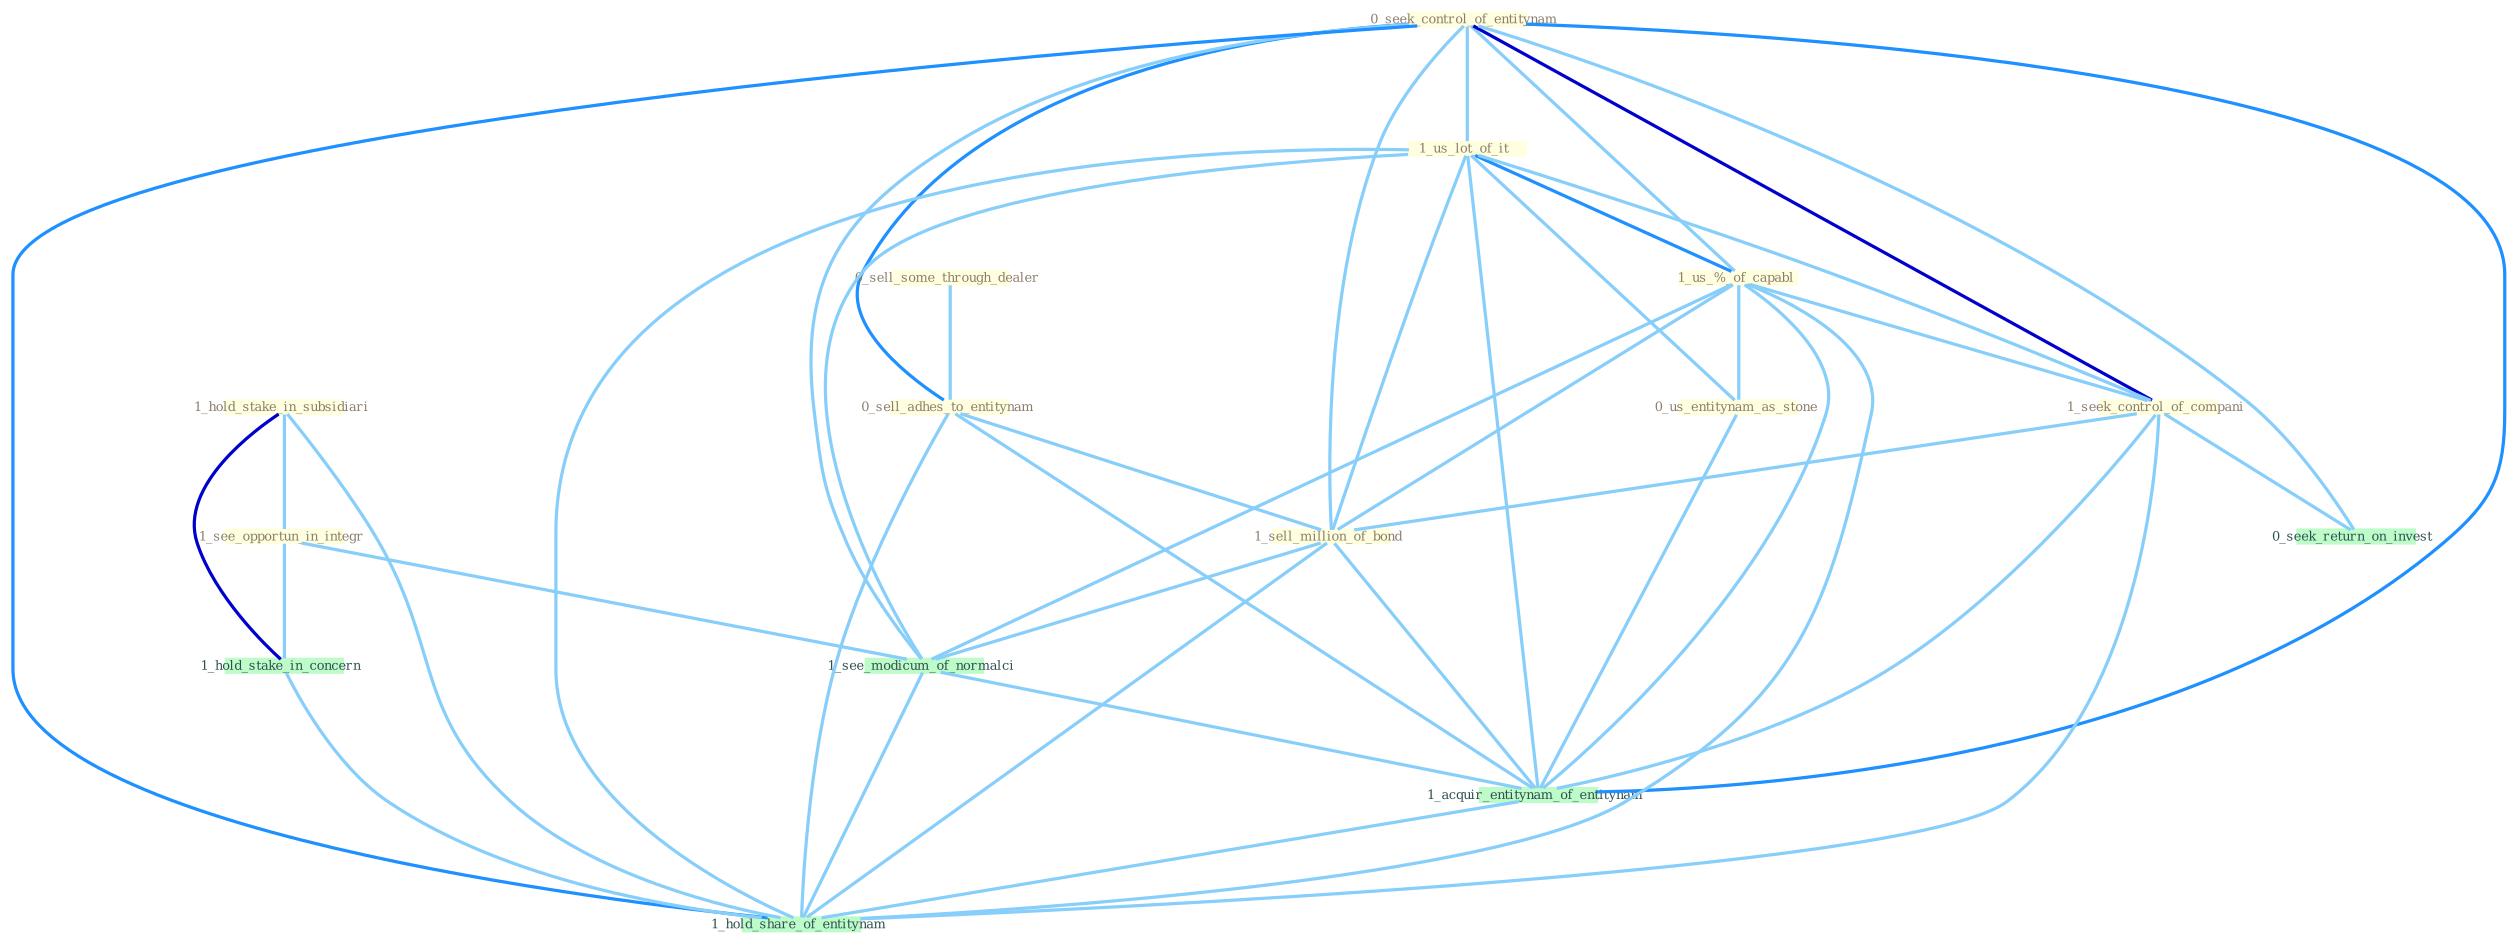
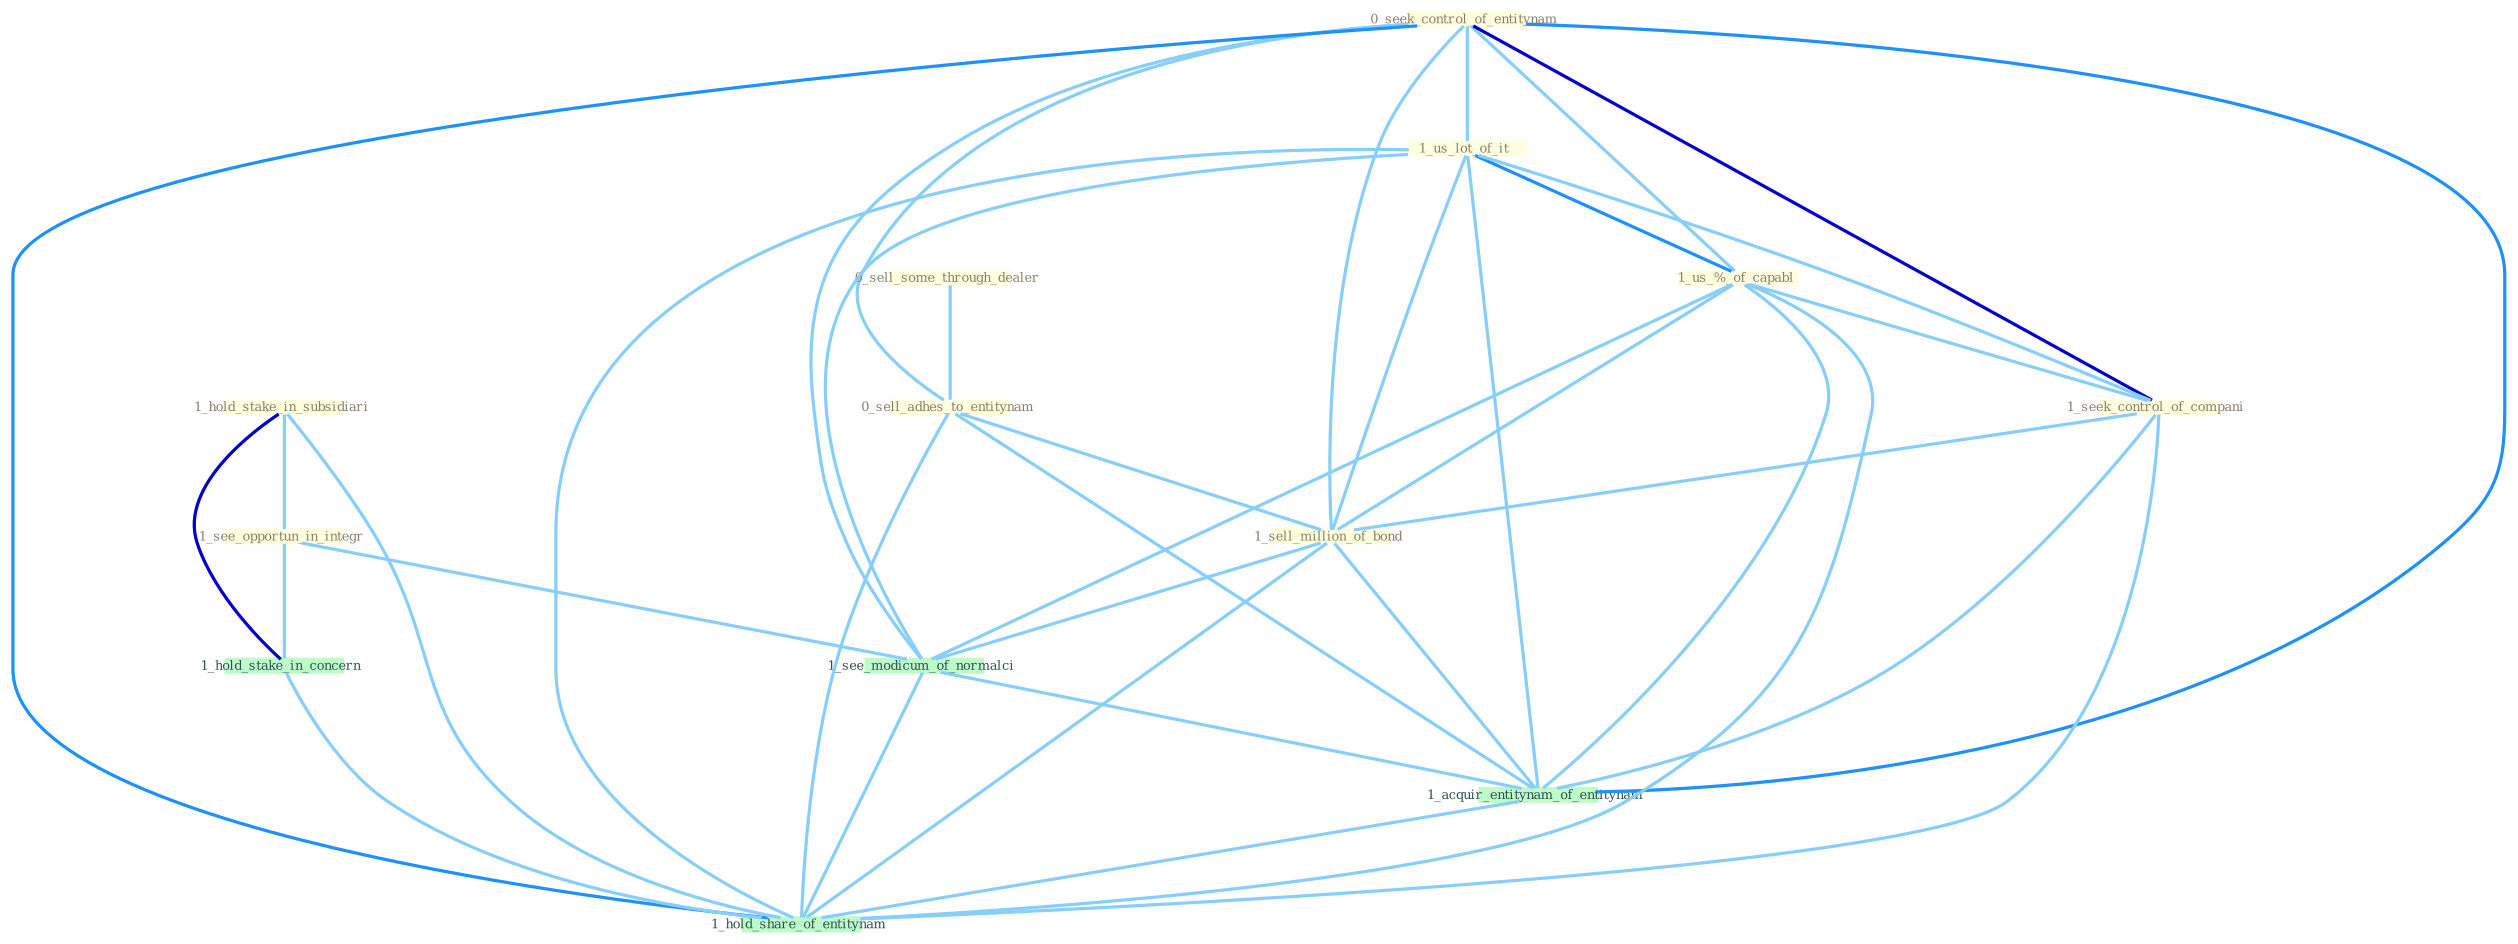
(1029, 118) -> (1029, 118)
(1739, 407) -> none
(2356, 537) -> none
